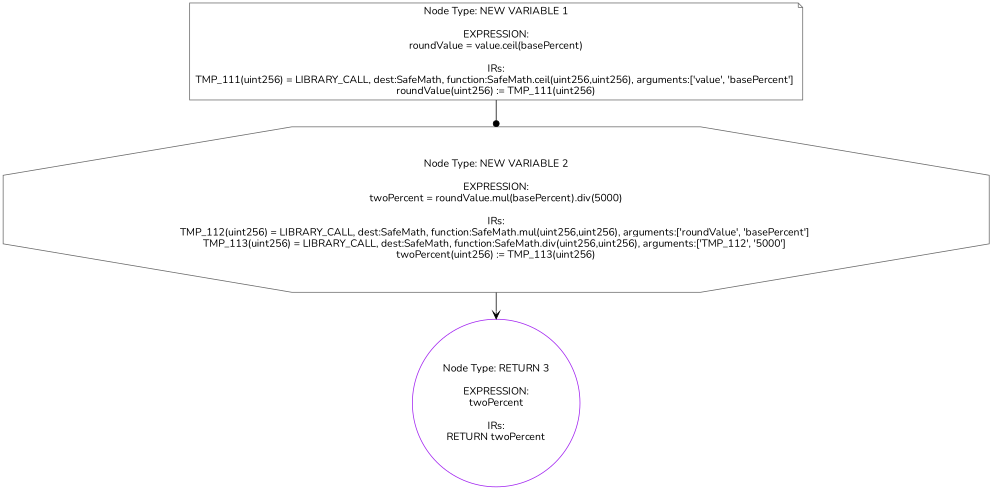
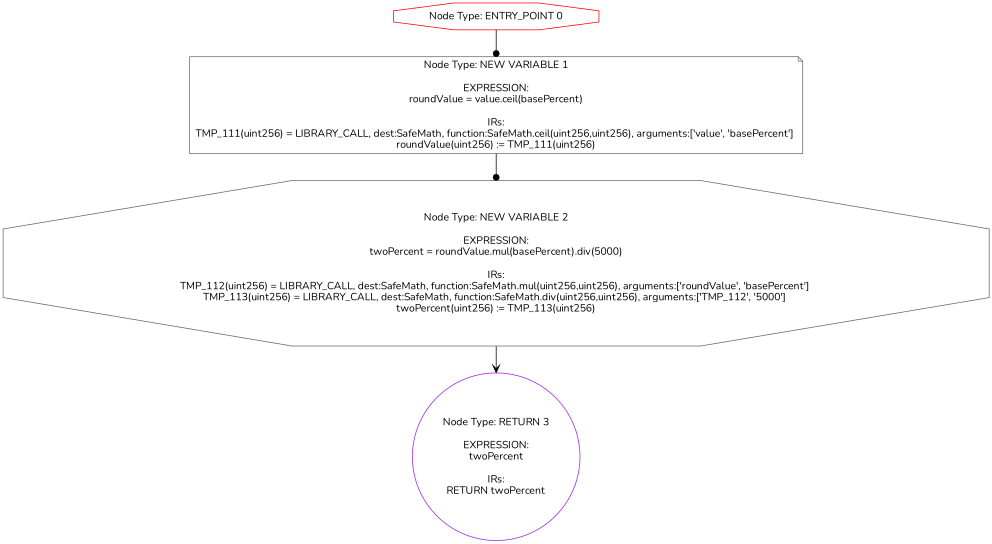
none -> (496, 16)
